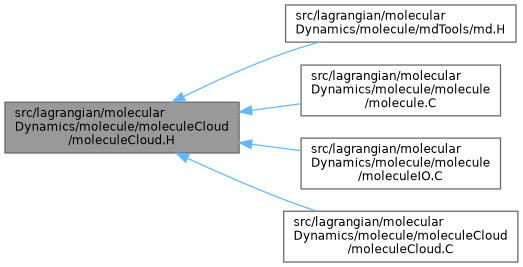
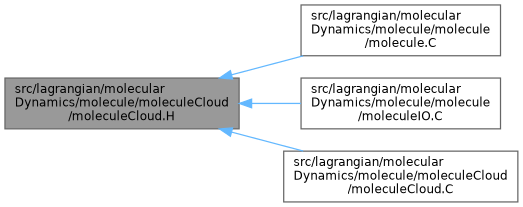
(401, 24) -> none
